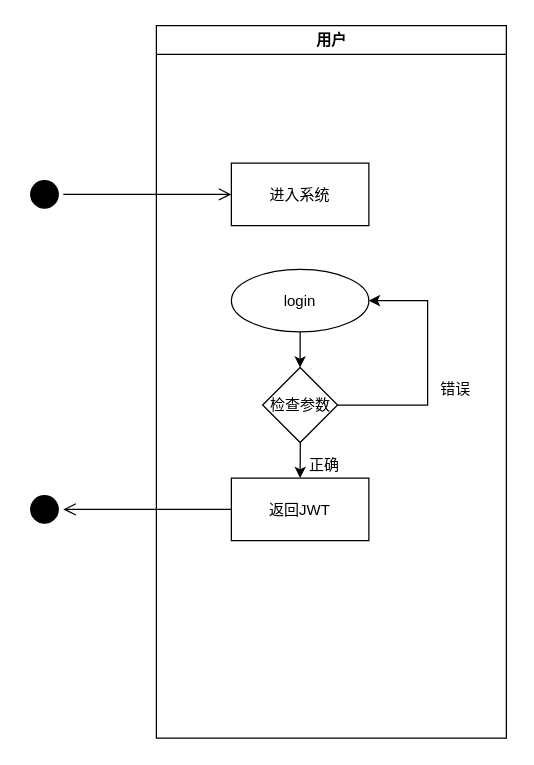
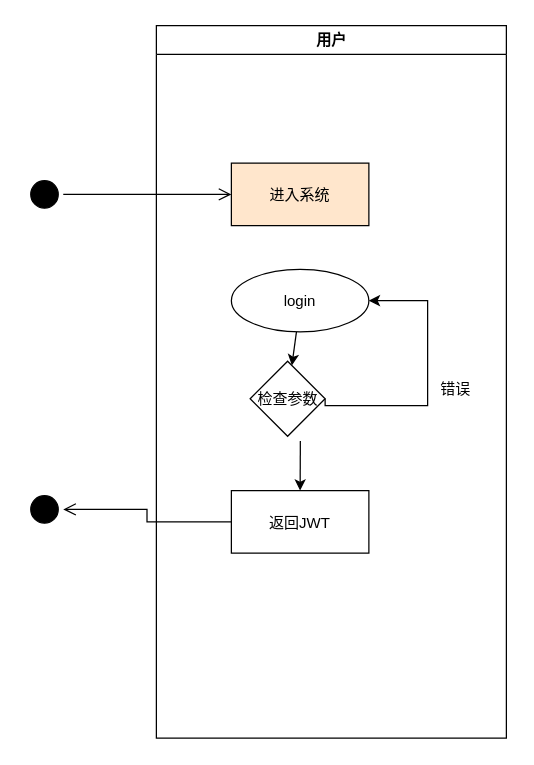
(300, 194) -> (300, 194)
(300, 405) -> (288, 399)
(331, 466) -> none
(300, 509) -> (300, 522)
